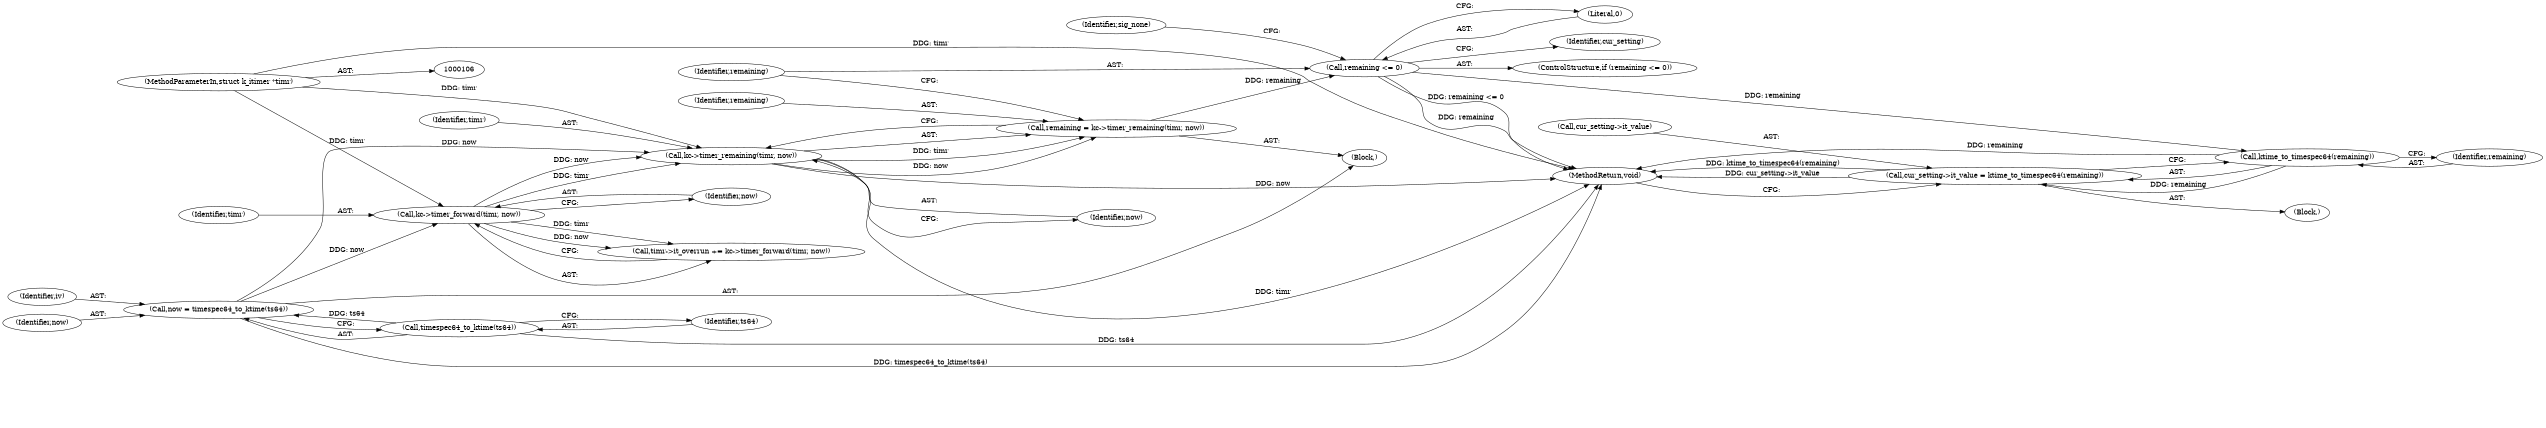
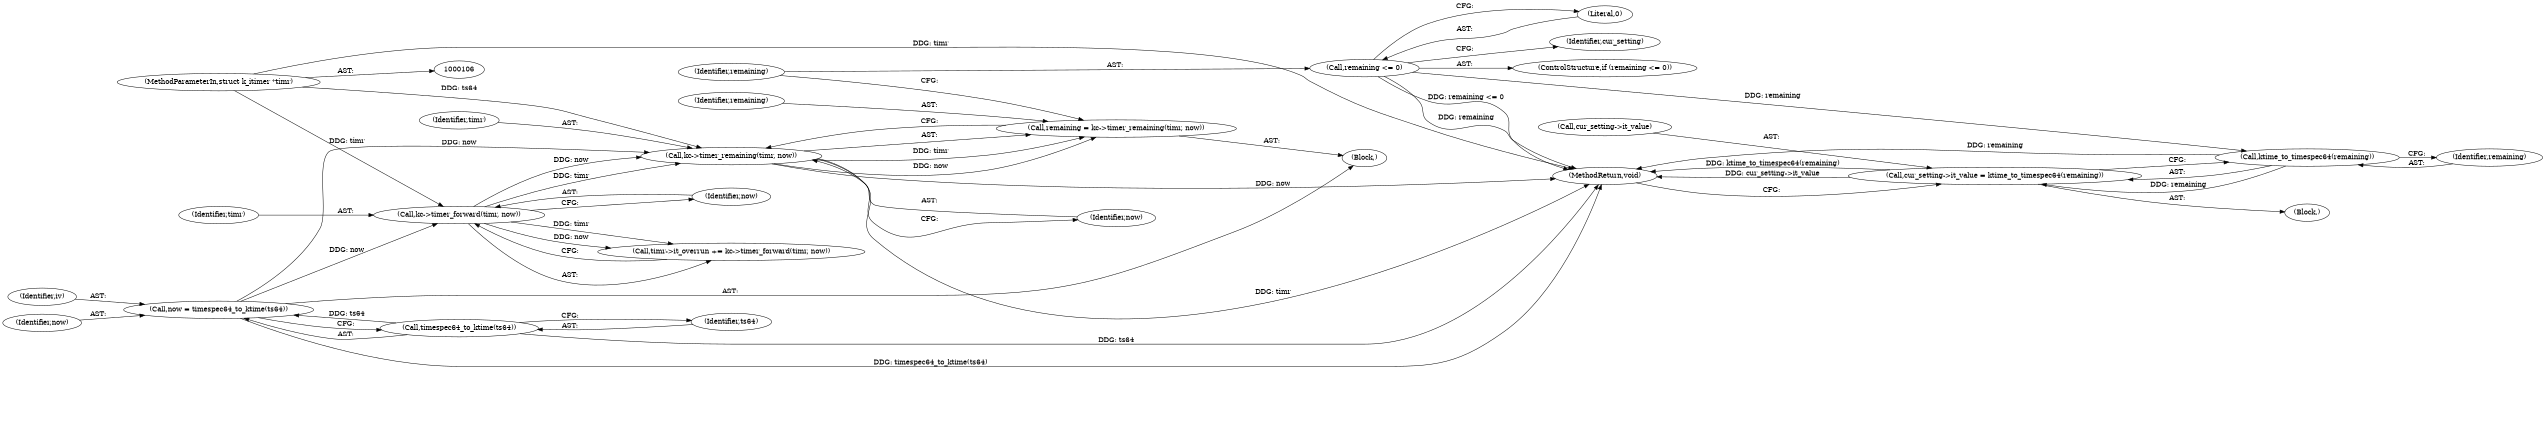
(1116, 25) -> none
(459, 89) -> (459, 89)
(1240, 98) -> none
